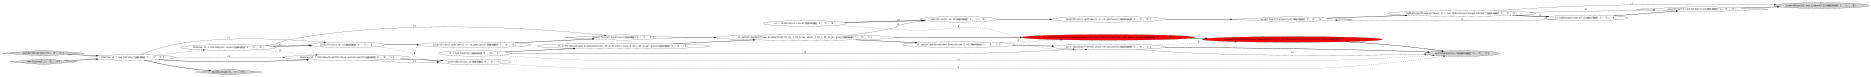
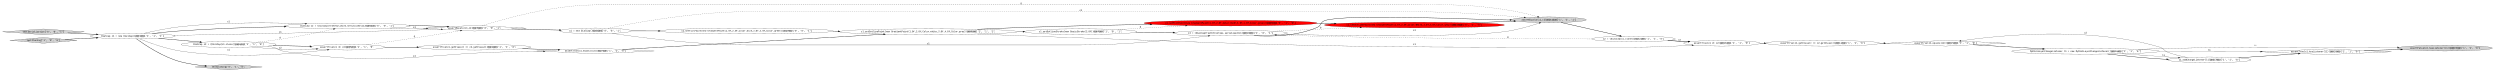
none -> (1590, 29)
none -> (536, 30)
none -> (308, 33)
(179, 53) -> (179, 40)
(475, 62) -> (475, 28)
